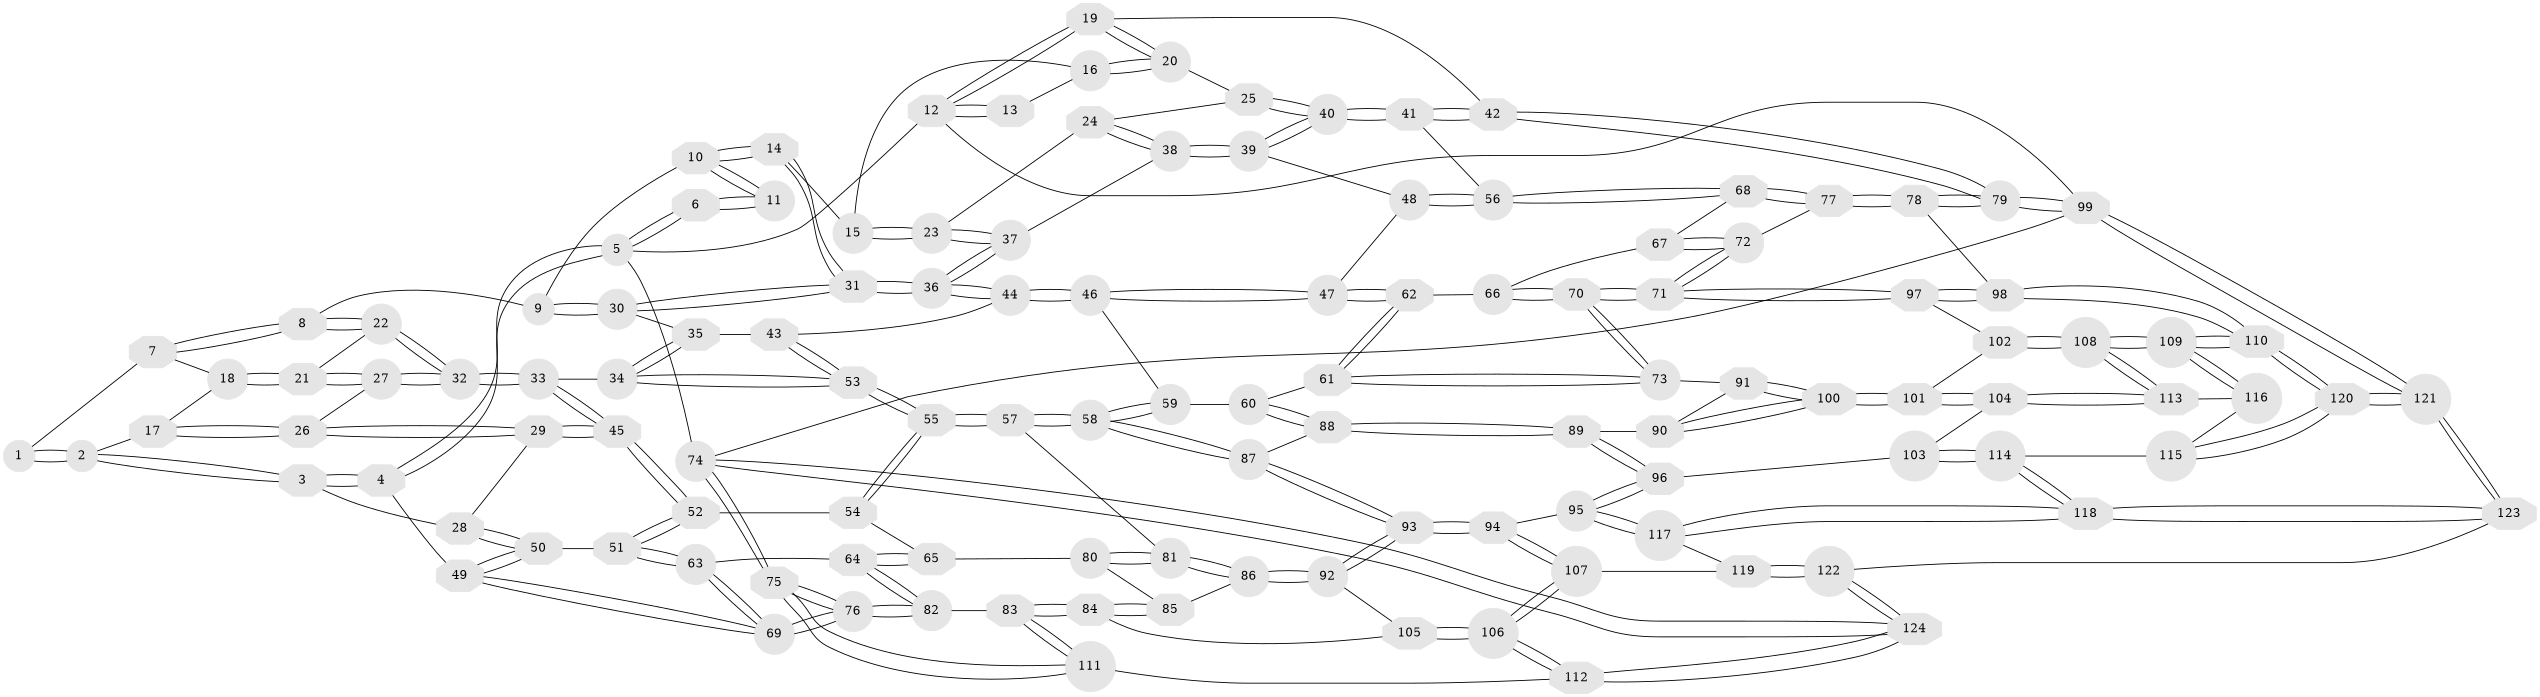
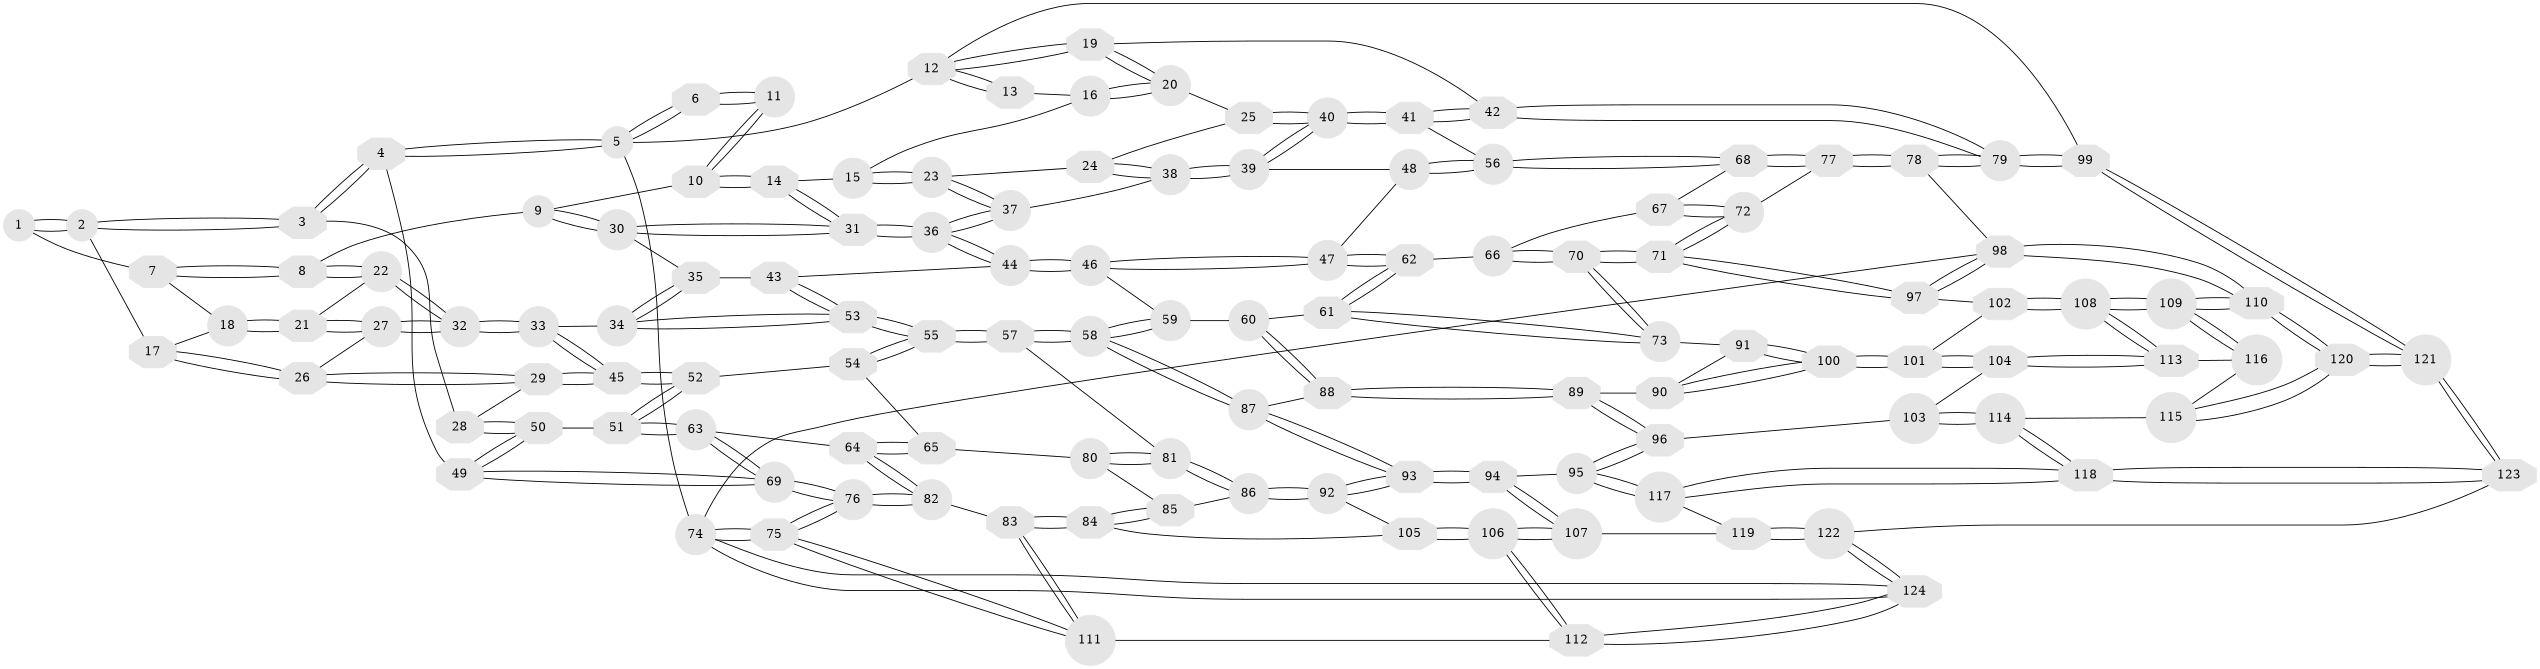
(1392, 351) -> (1321, 346)
